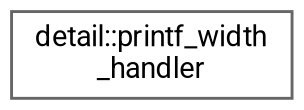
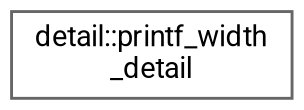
(152, 55) -> (152, 55)
